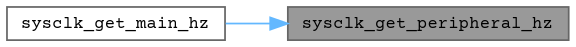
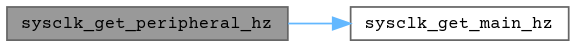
(248, 24) -> (310, 24)
